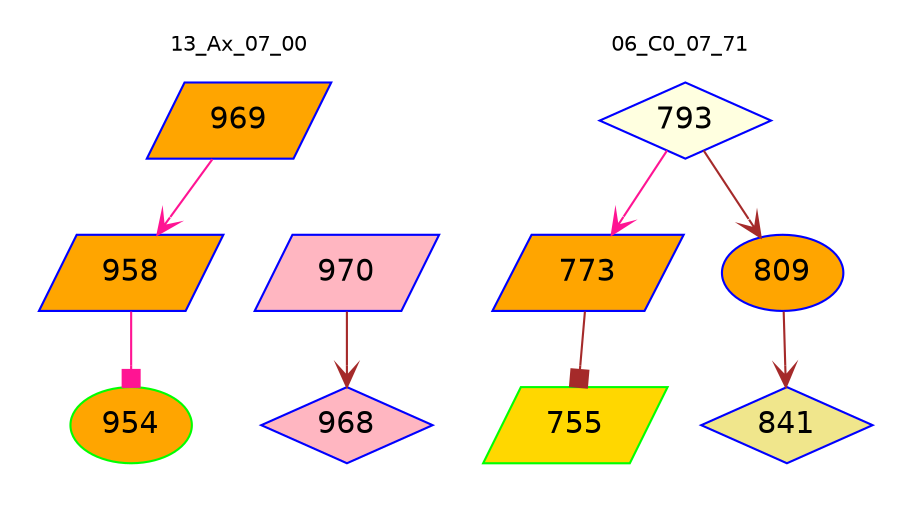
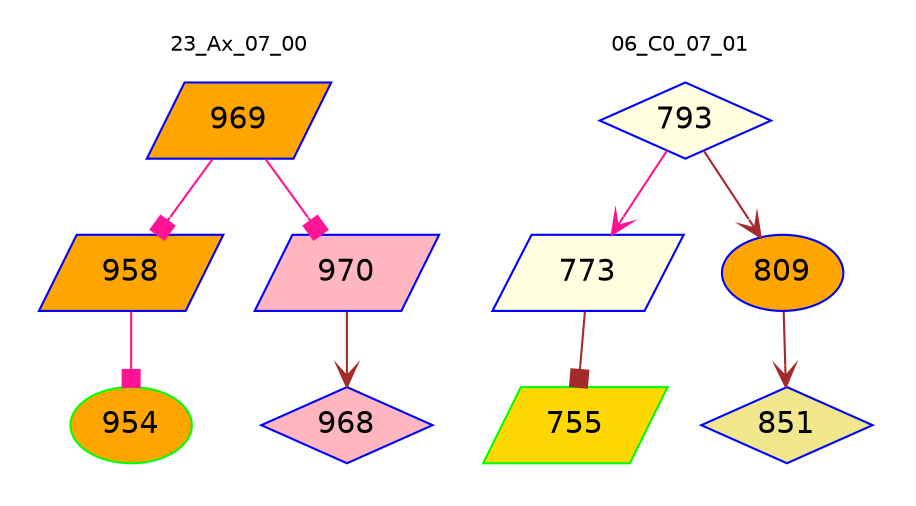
(239, 45) -> (239, 45)
(680, 45) -> (680, 45)
(191, 188) -> (191, 188)
none -> (287, 188)
(588, 273) -> (588, 273)
(787, 425) -> (787, 425)
